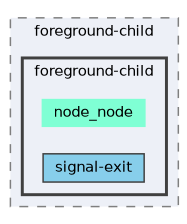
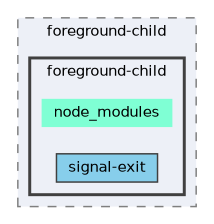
(94, 113) -> (107, 113)
